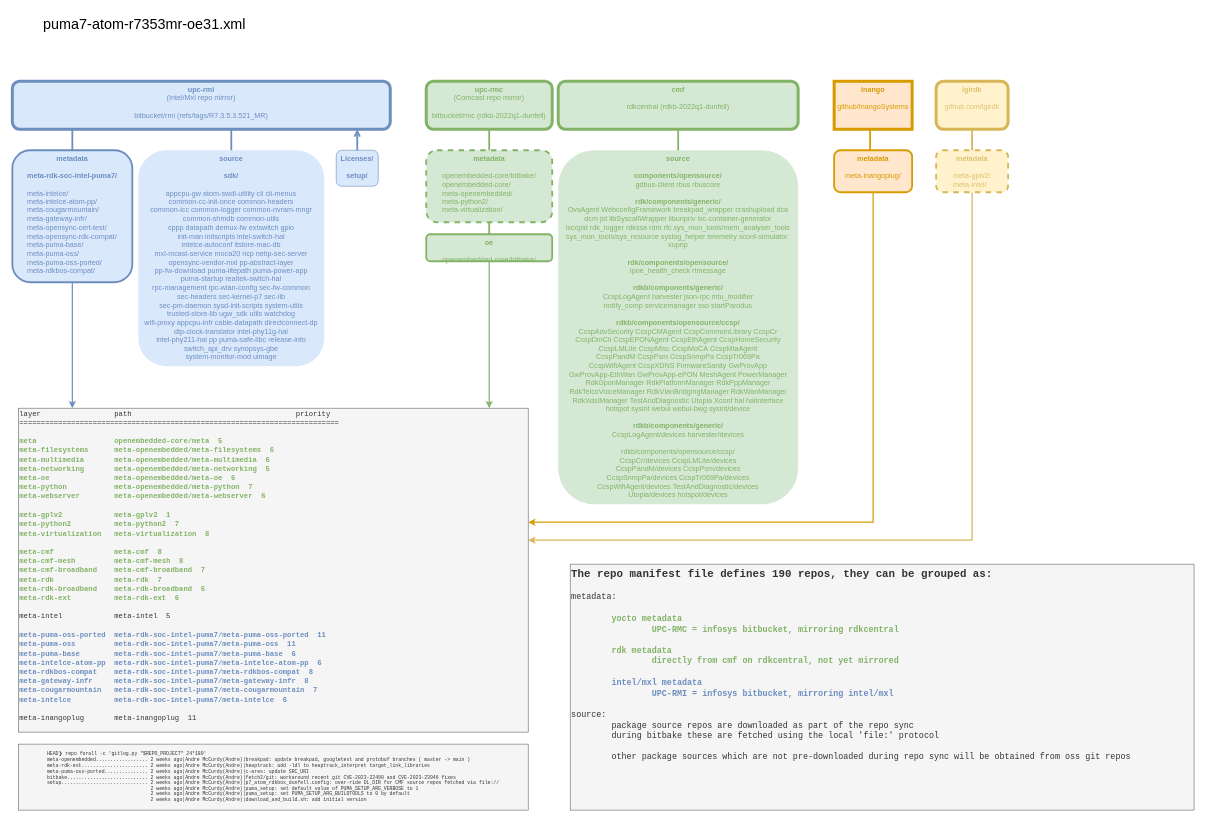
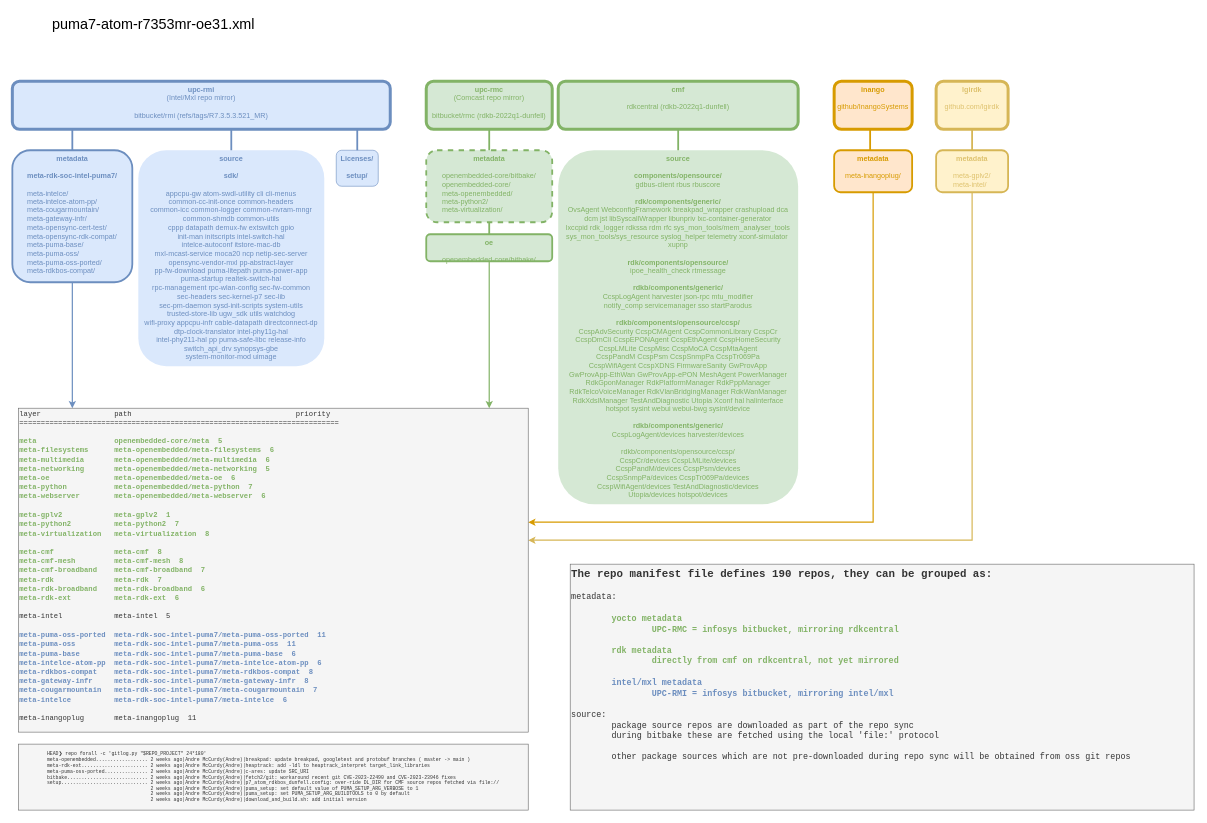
(144, 24) -> (153, 24)
(873, 105) -> (873, 105)
(357, 136) -> (357, 134)
(972, 171) -> (972, 171)
